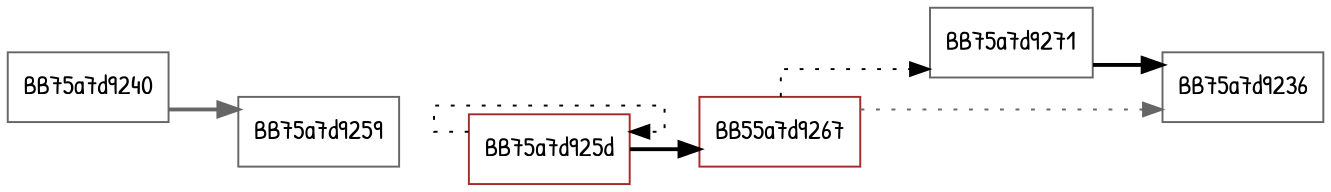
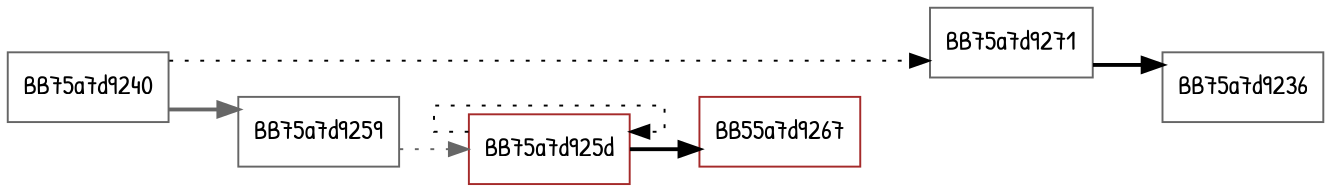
(832, 69) -> (540, 61)
(1002, 109) -> none
none -> (424, 149)
